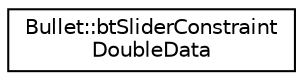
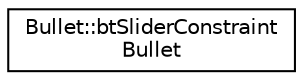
(152, 40) -> (152, 40)
